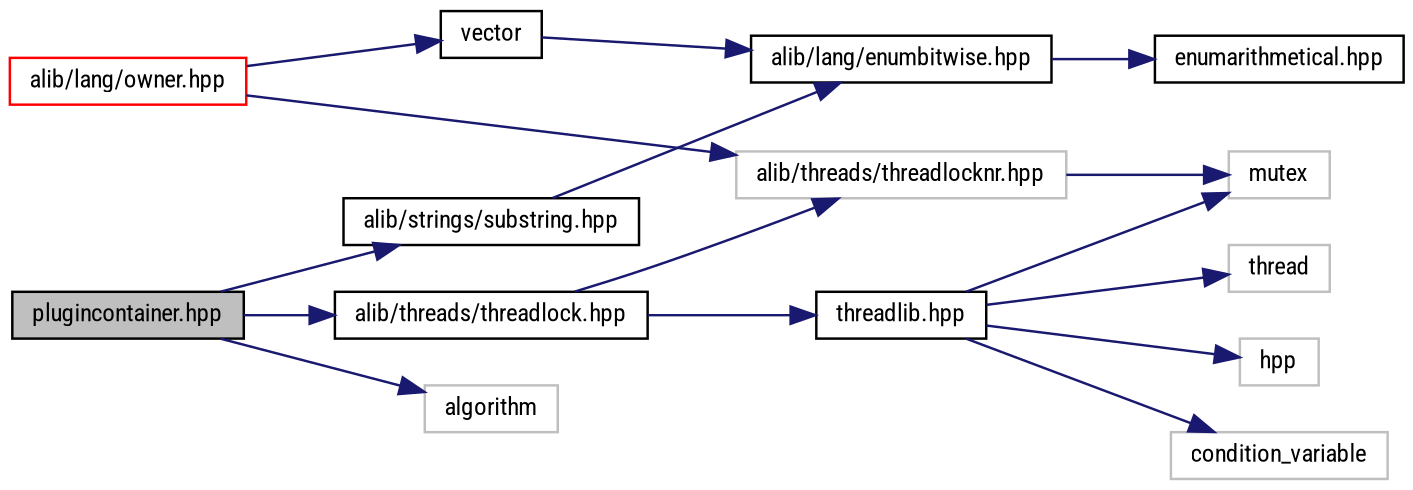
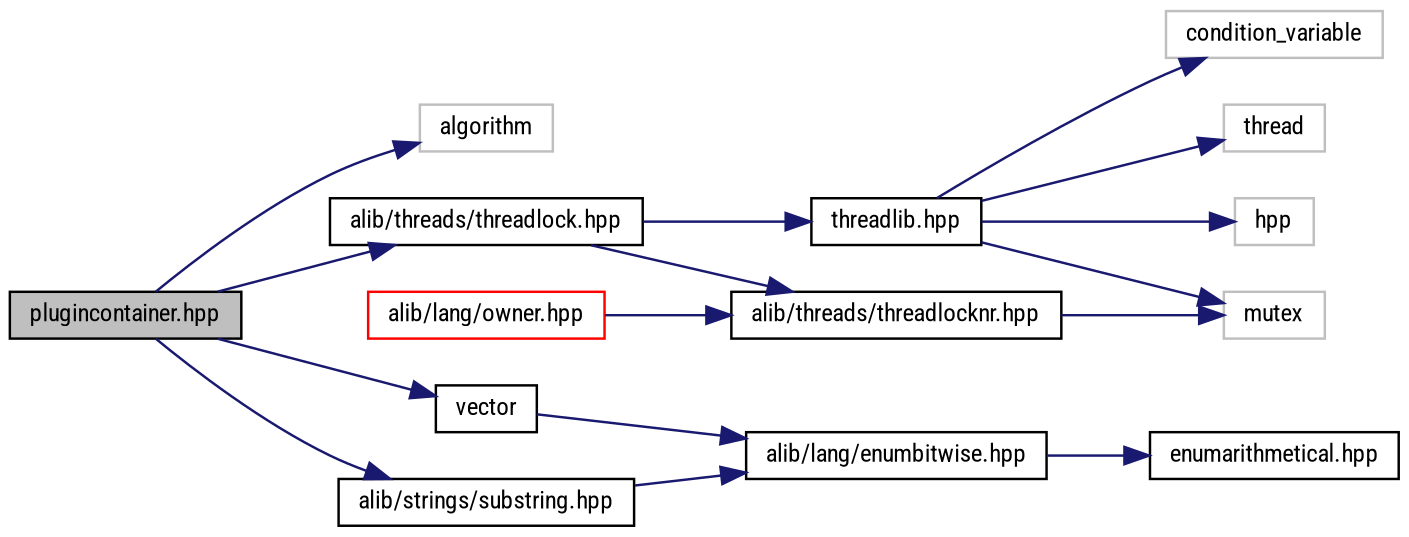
(332, 55) -> (315, 364)
(901, 175) -> (896, 315)
